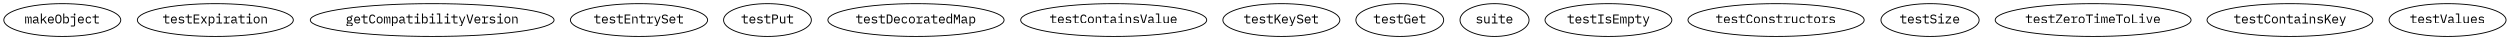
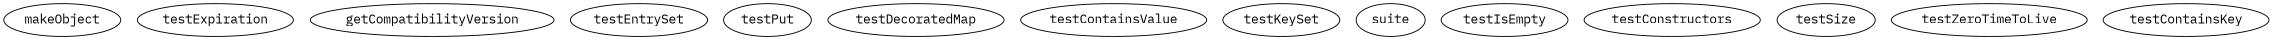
(1400, 20) -> none
(2448, 20) -> none
